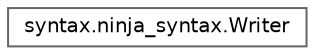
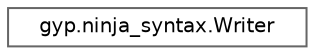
(157, 27) -> (157, 27)
